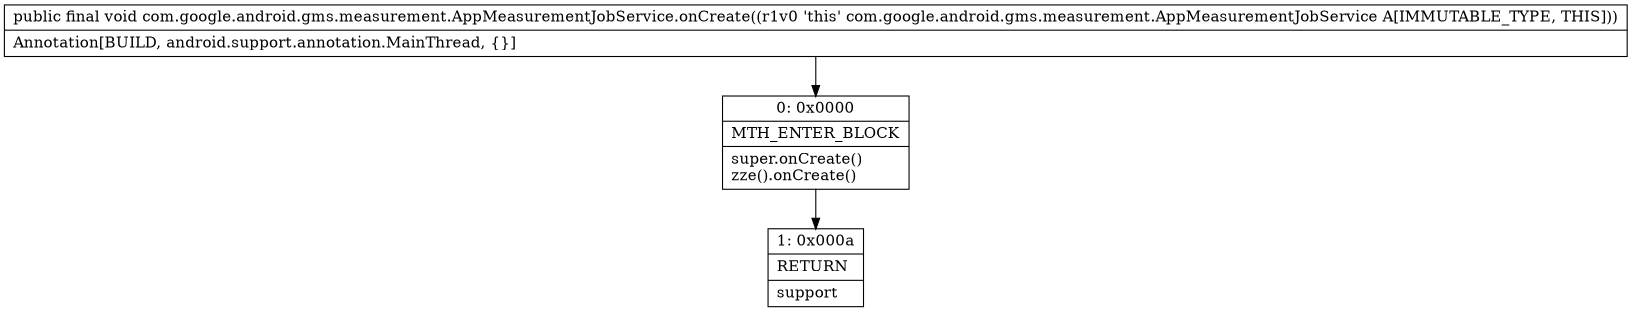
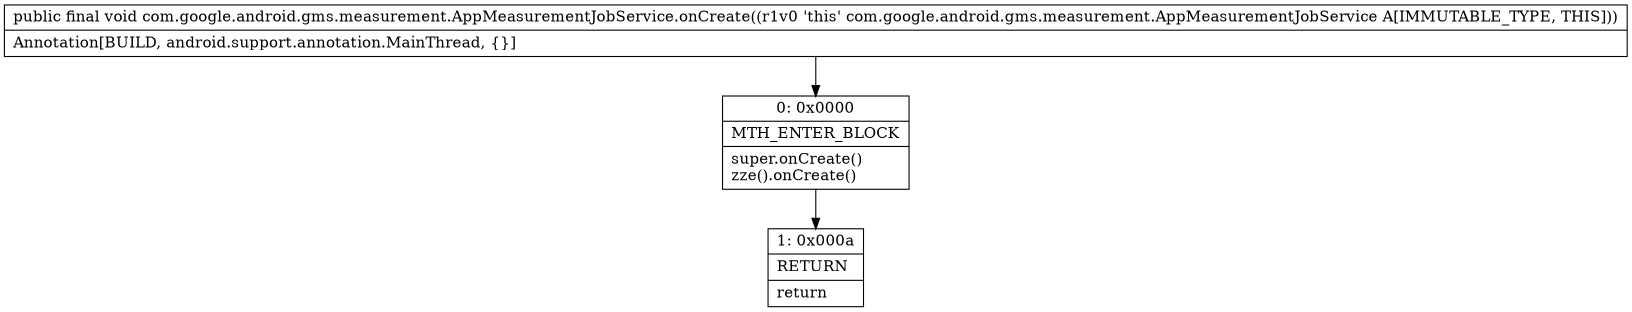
(808, 293) -> (802, 293)
